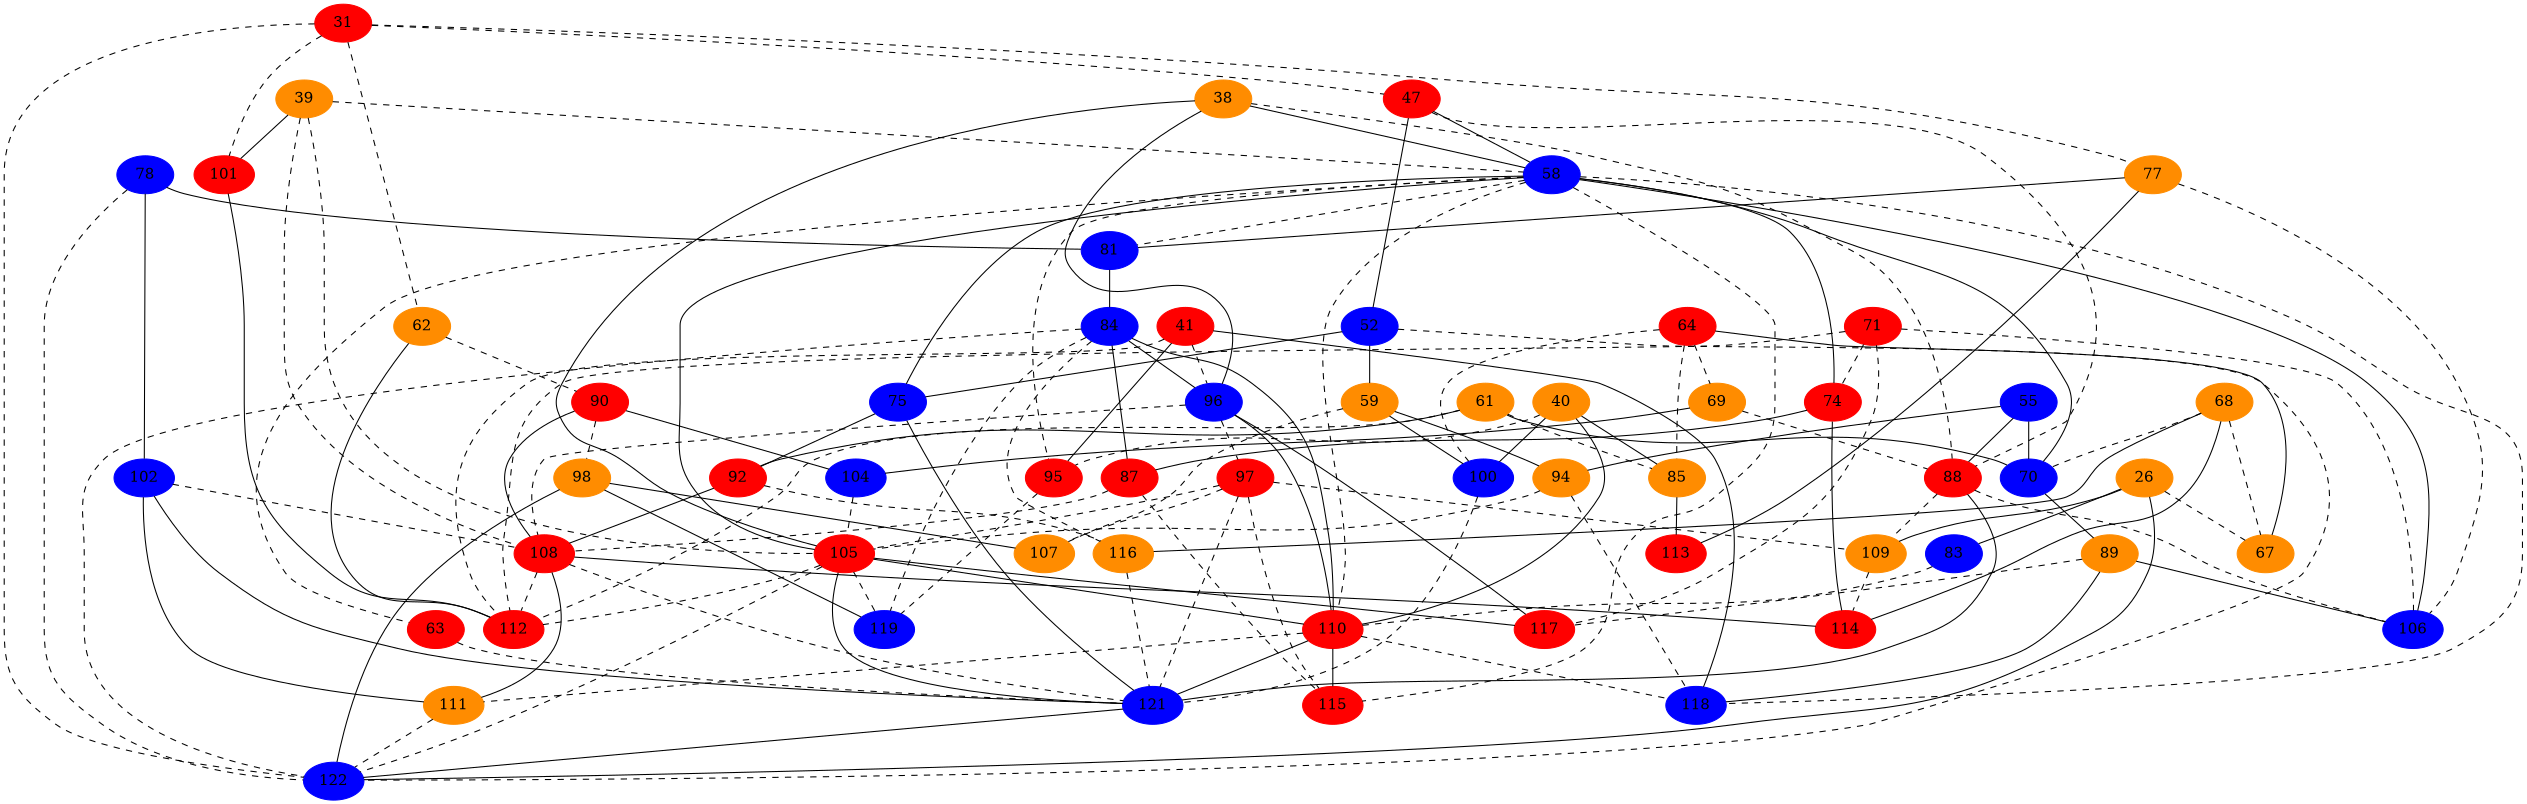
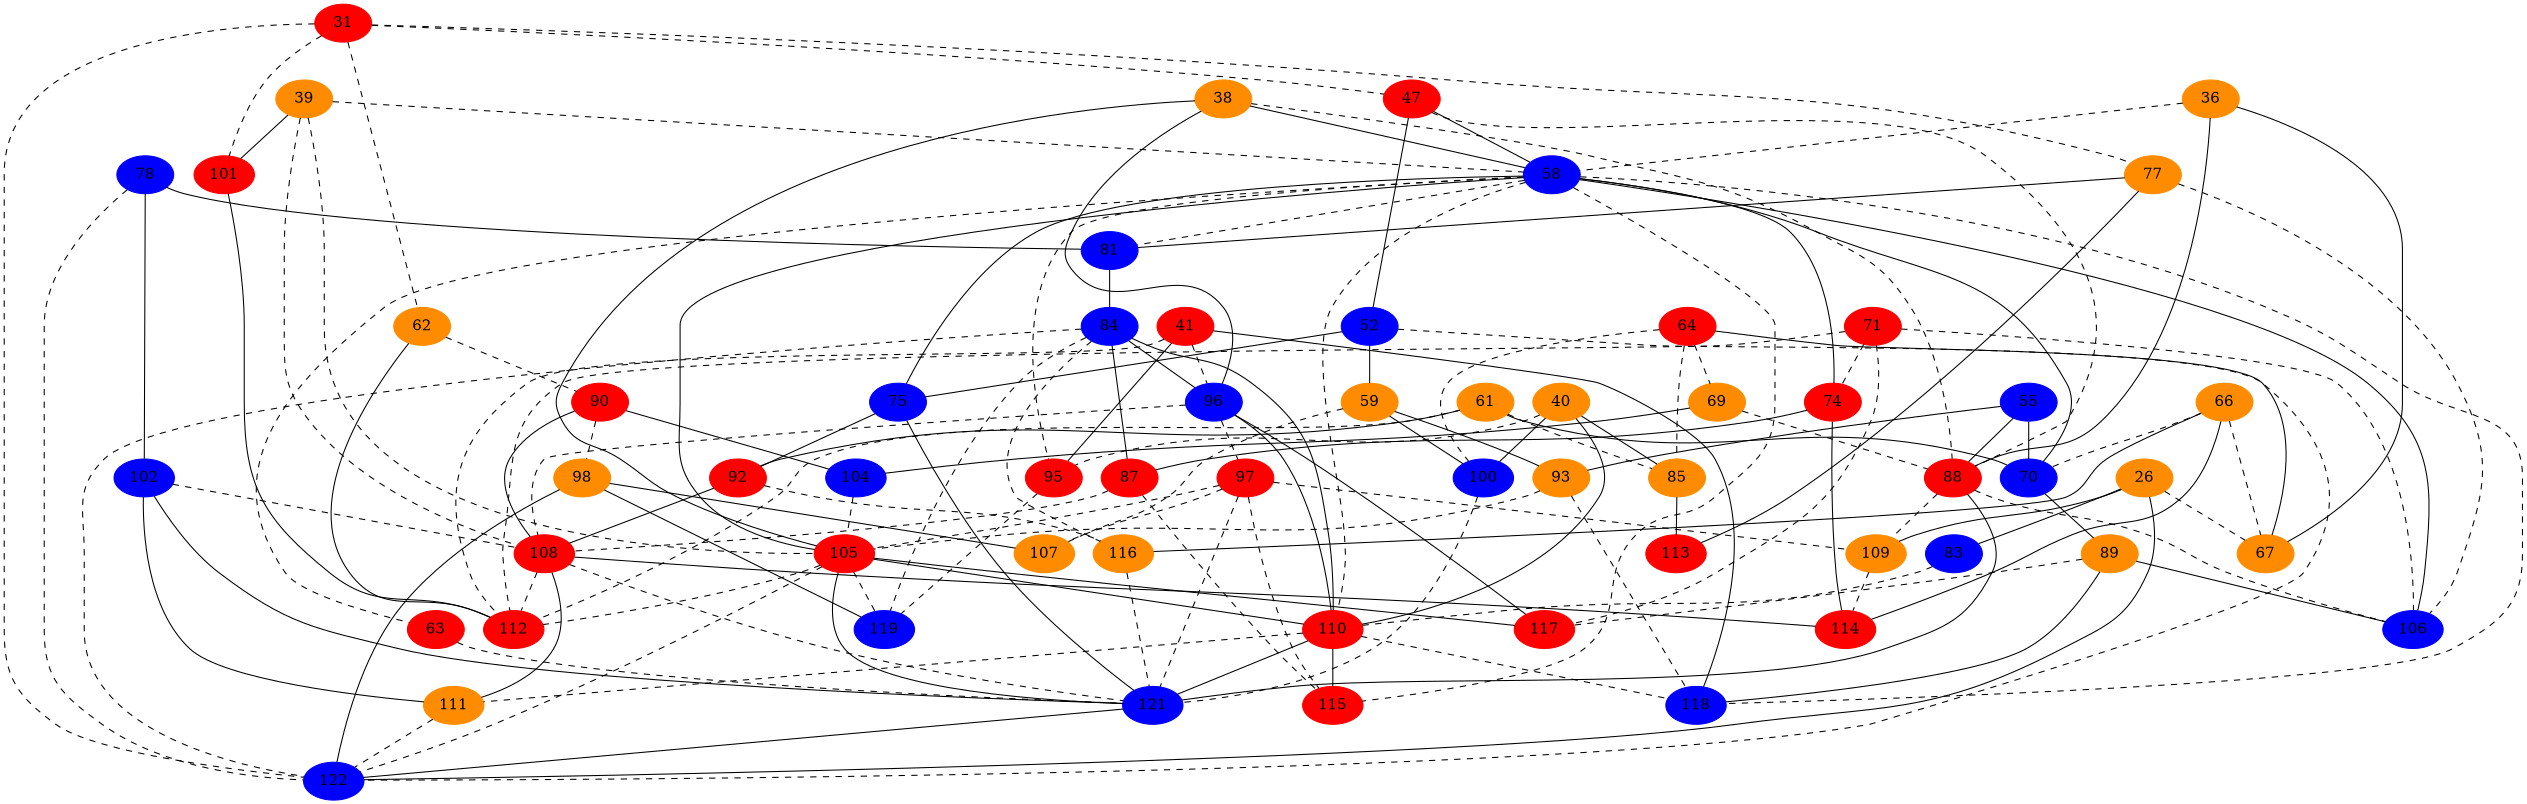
none -> (2211, 99)
(2225, 402) -> (2225, 402)
(1561, 478) -> (1561, 478)
